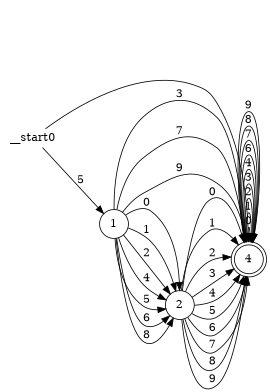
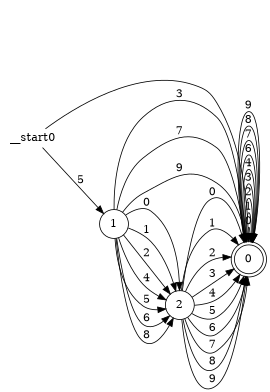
(249, 259) -> (249, 259)
